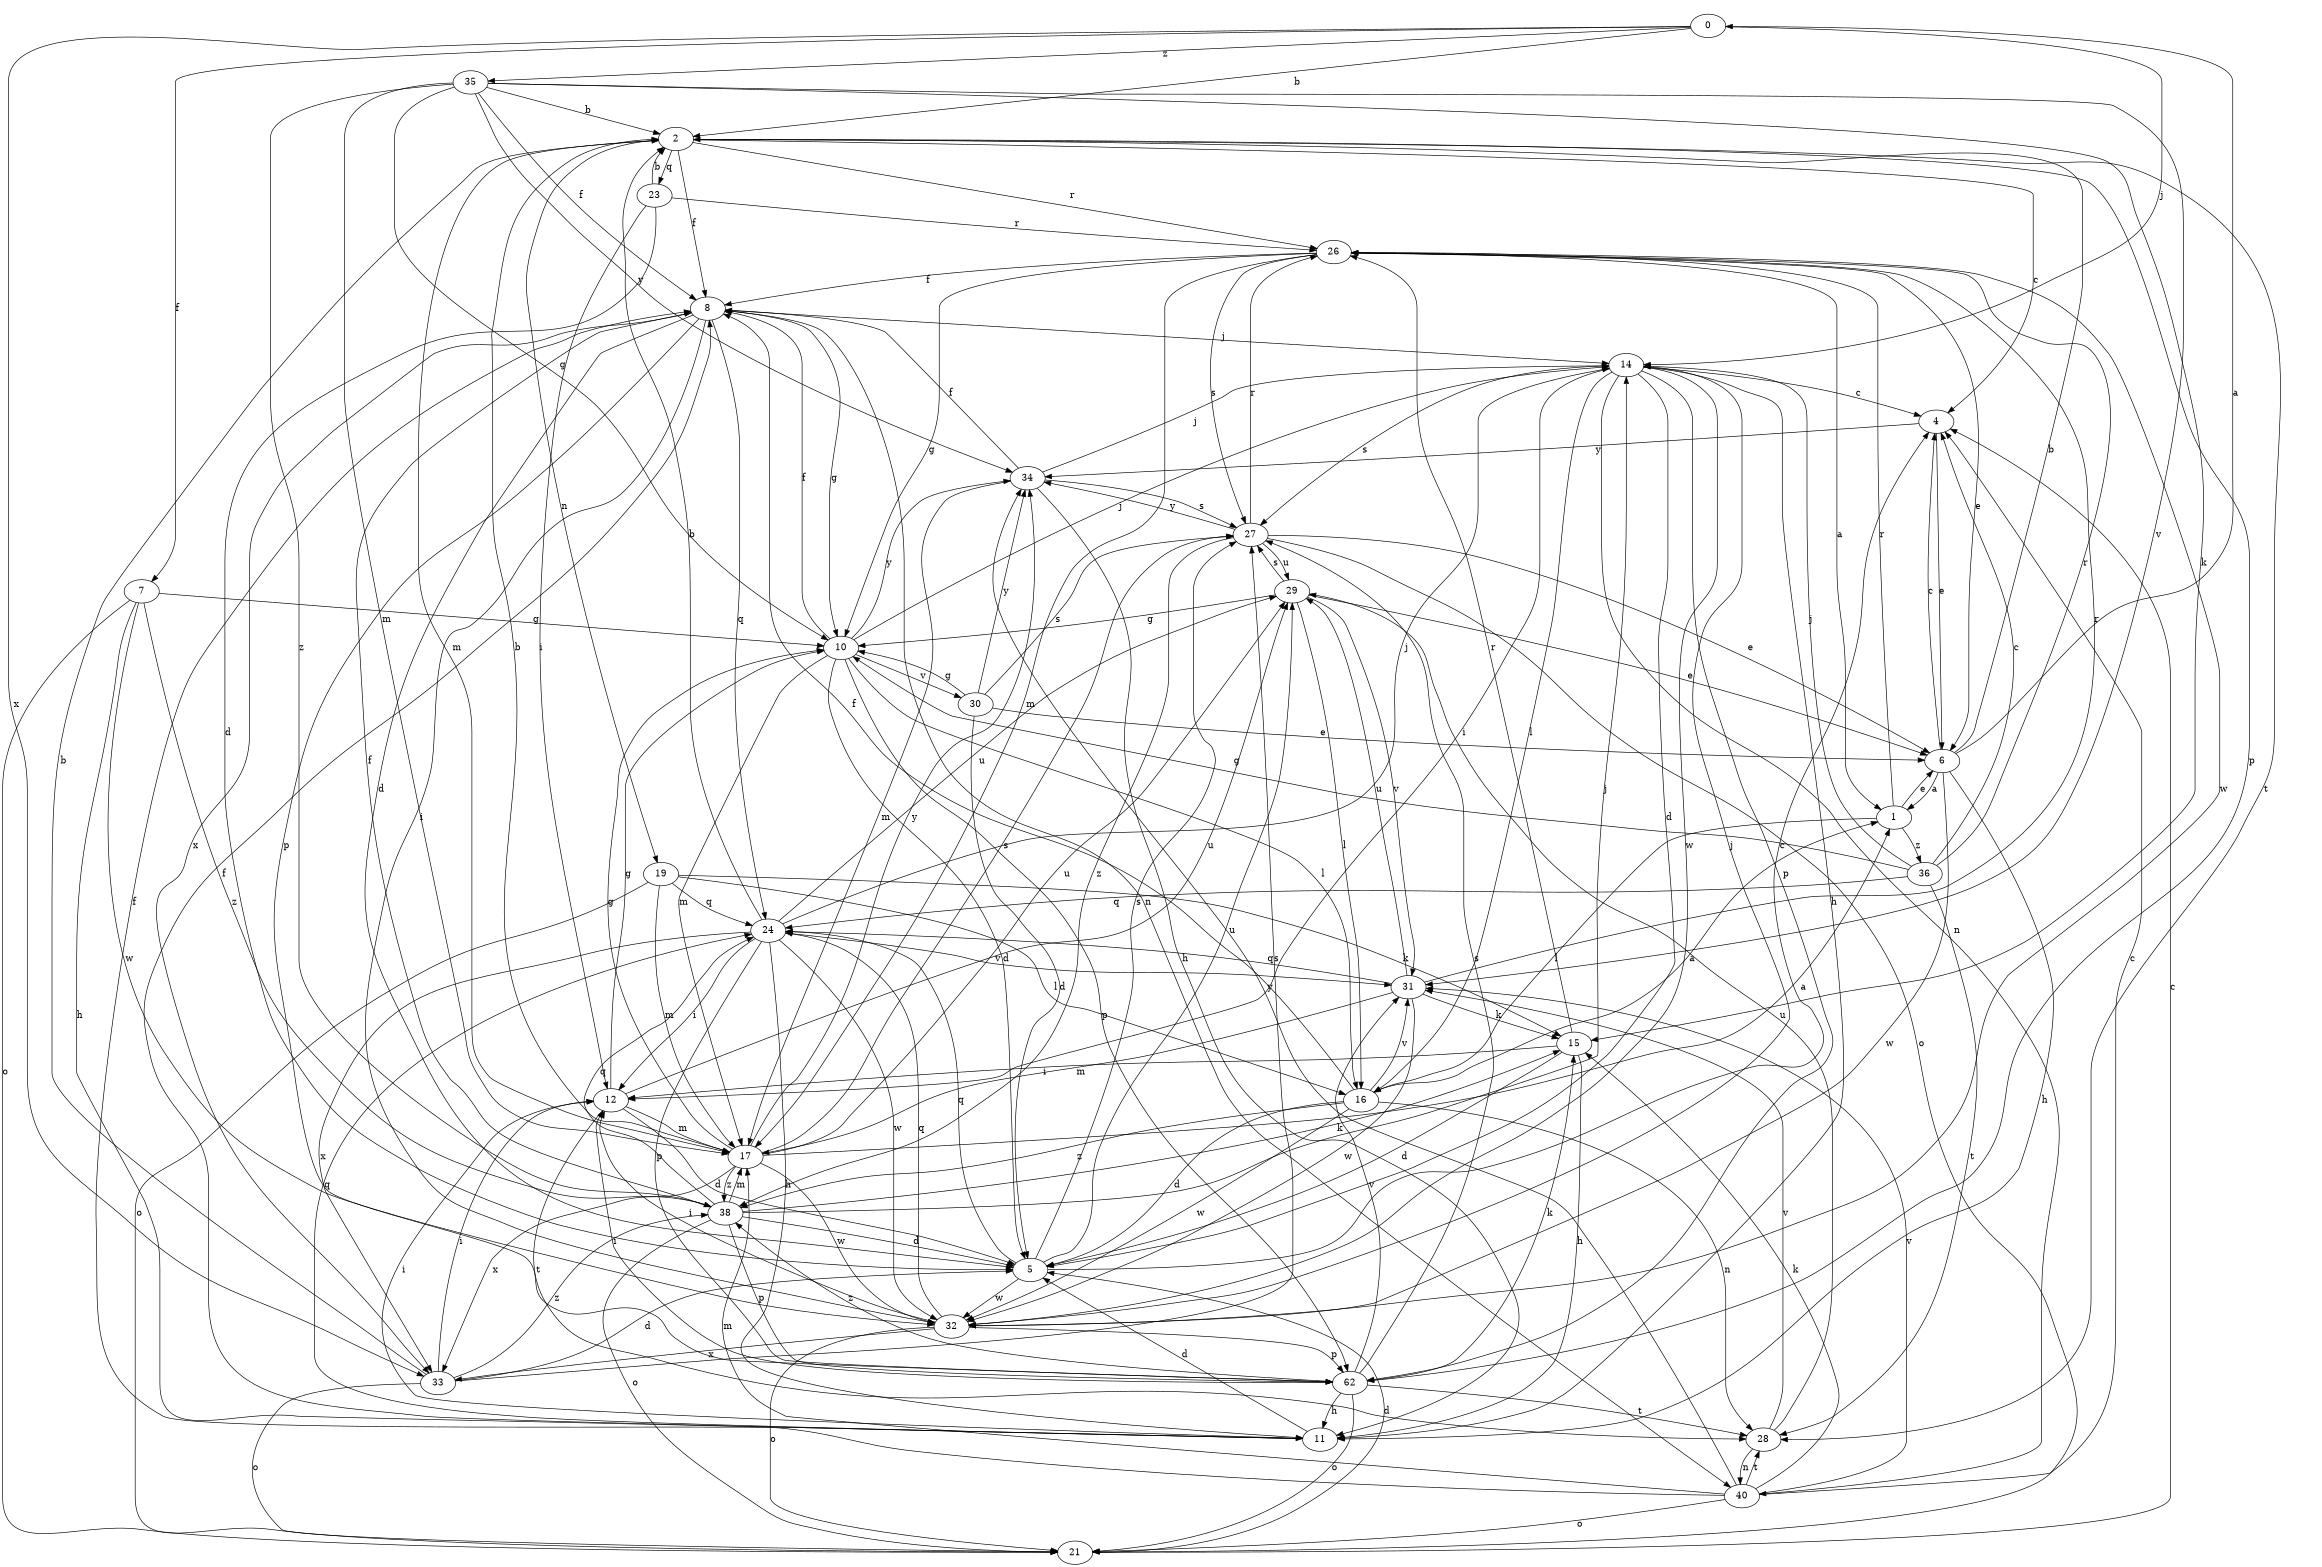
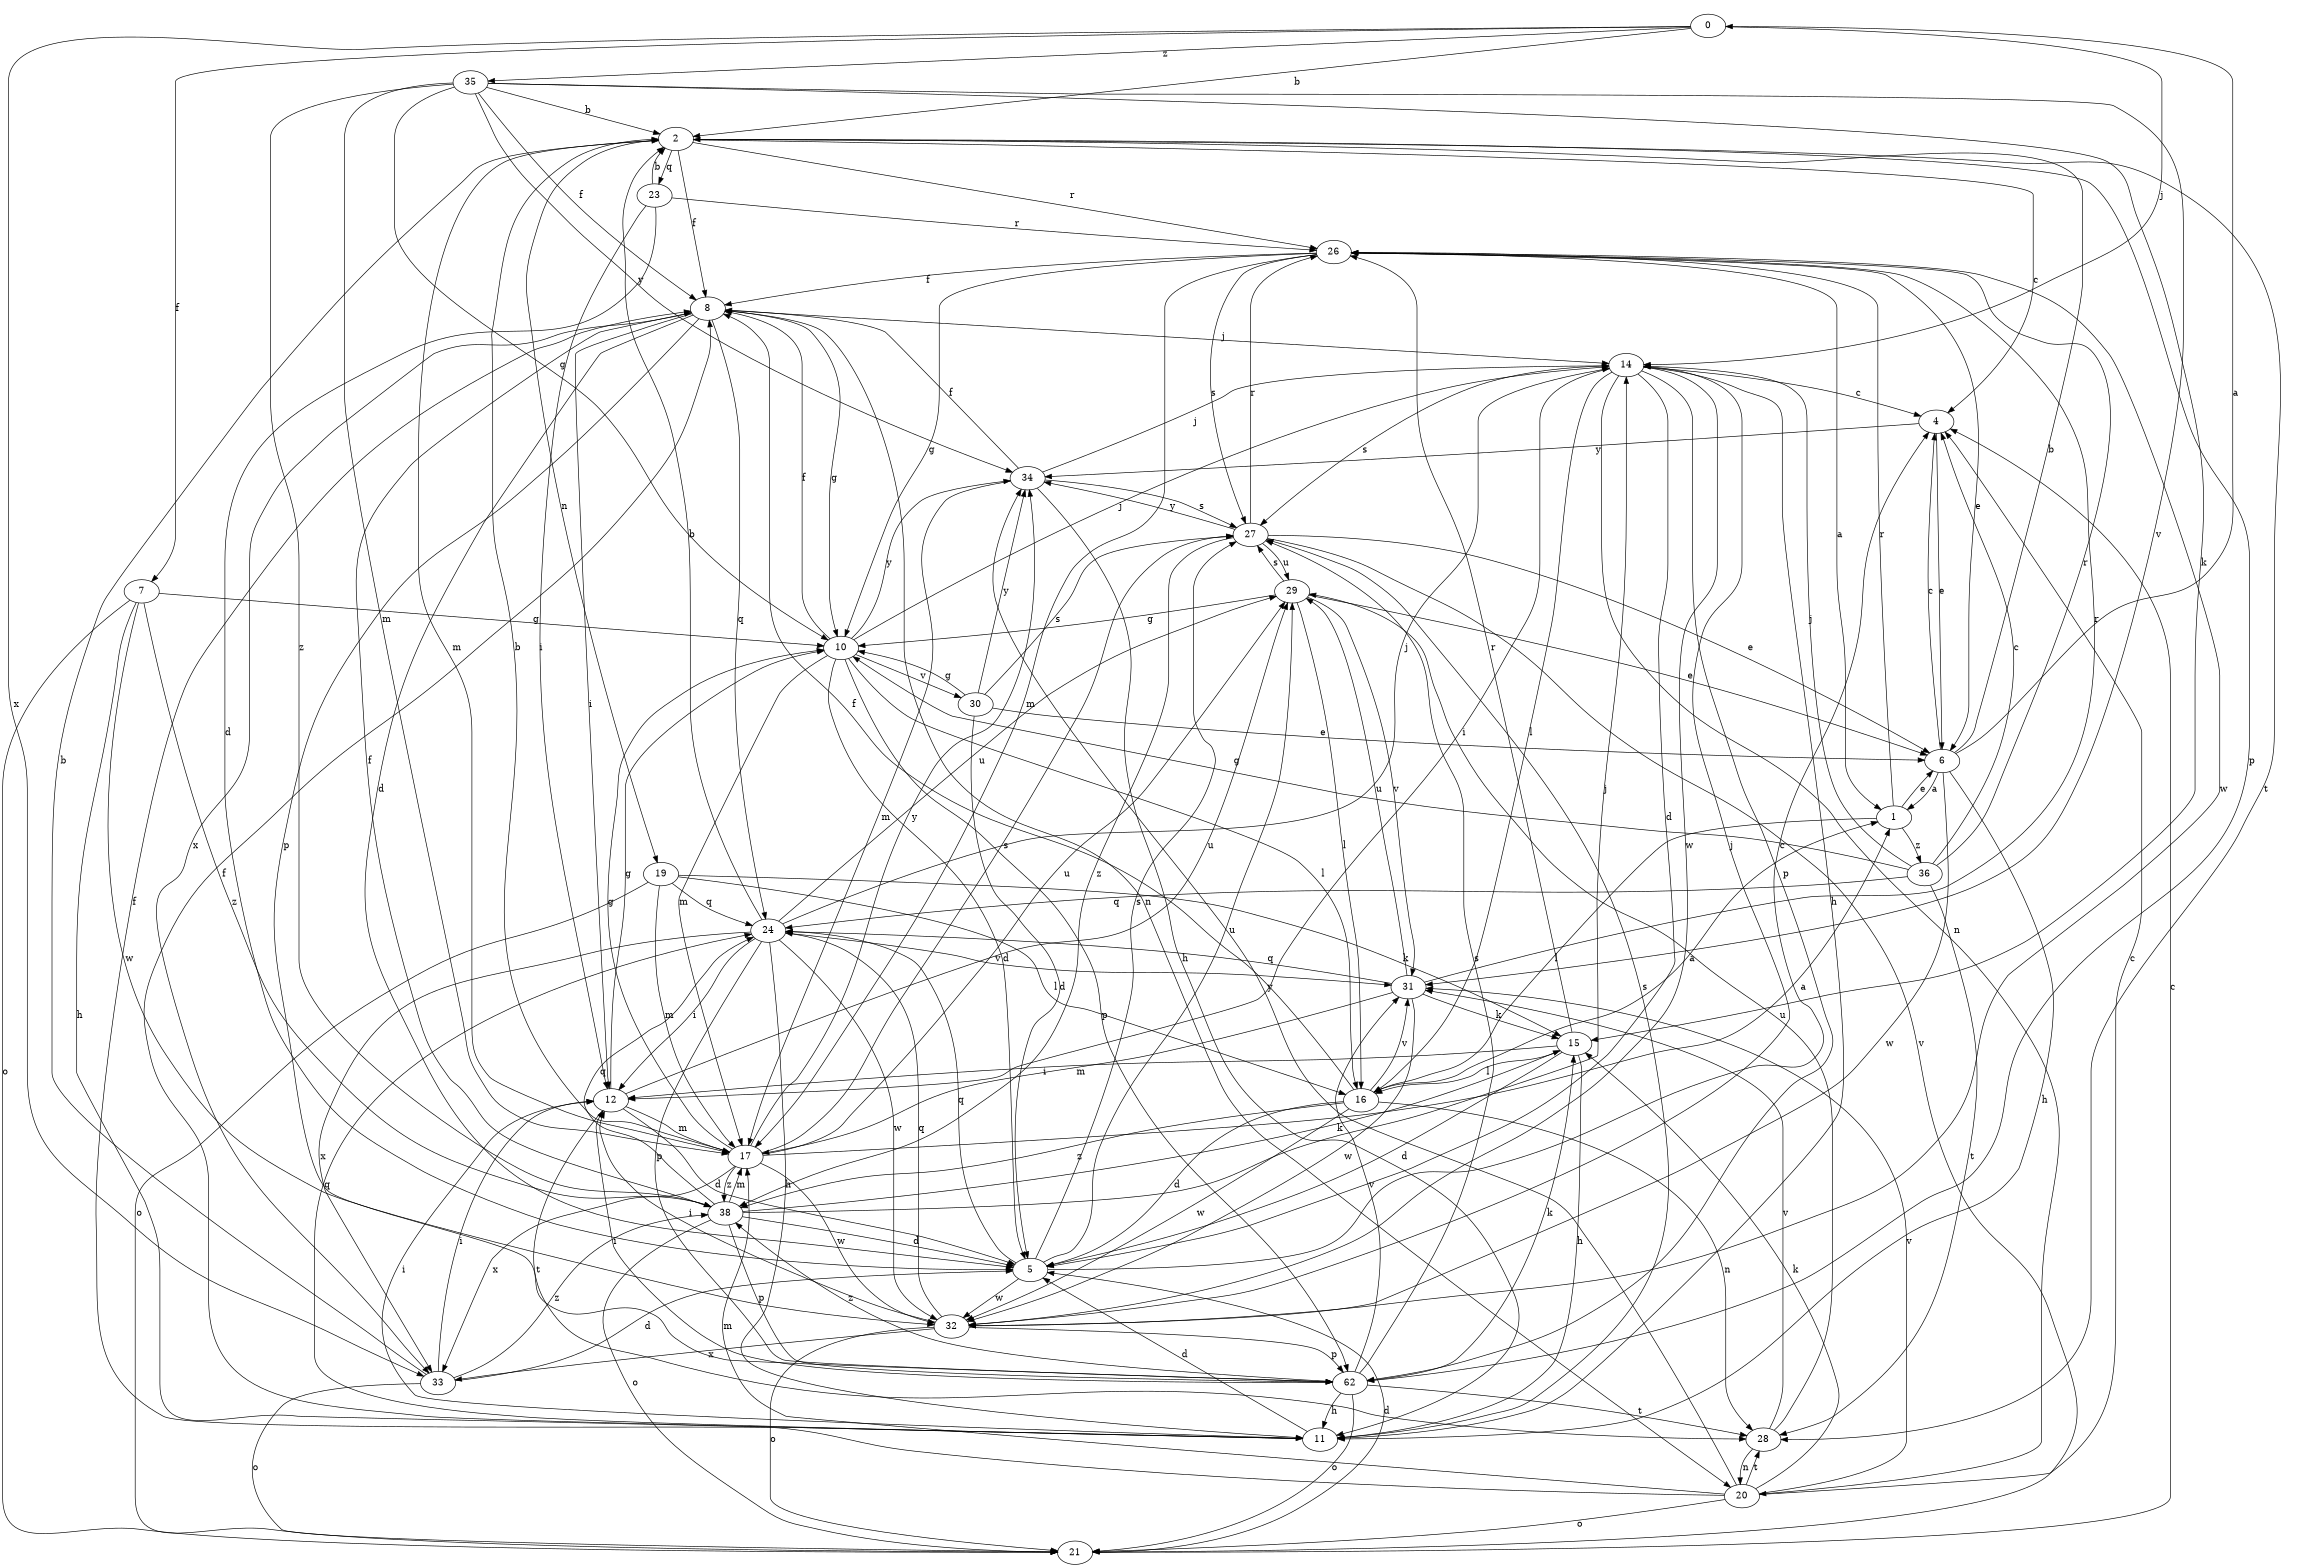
(373, 960) -> (587, 657)
(1922, 1044) -> (1922, 1044)
none -> (1472, 1076)
(1199, 1313) -> (1640, 988)
(1742, 1496) -> (1742, 1496)
